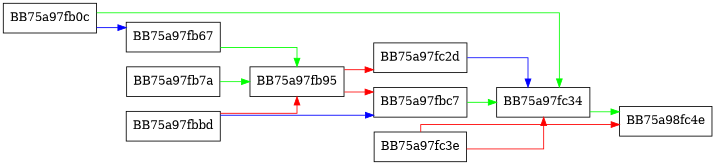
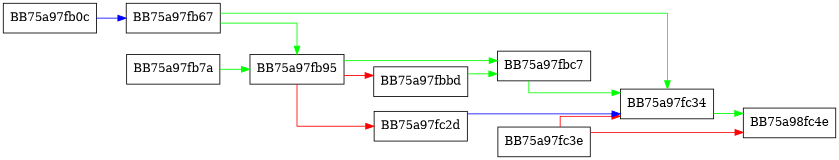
(361, 13) -> (478, 13)
(355, 92) -> (417, 61)
(263, 113) -> (355, 75)
(304, 115) -> (478, 74)
